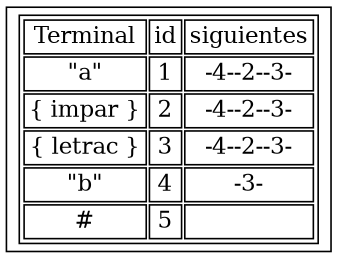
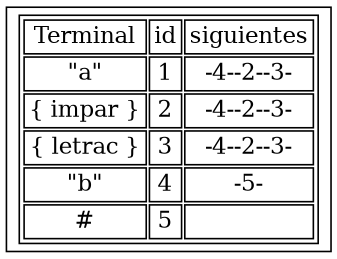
(249, 184) -> (249, 184)
